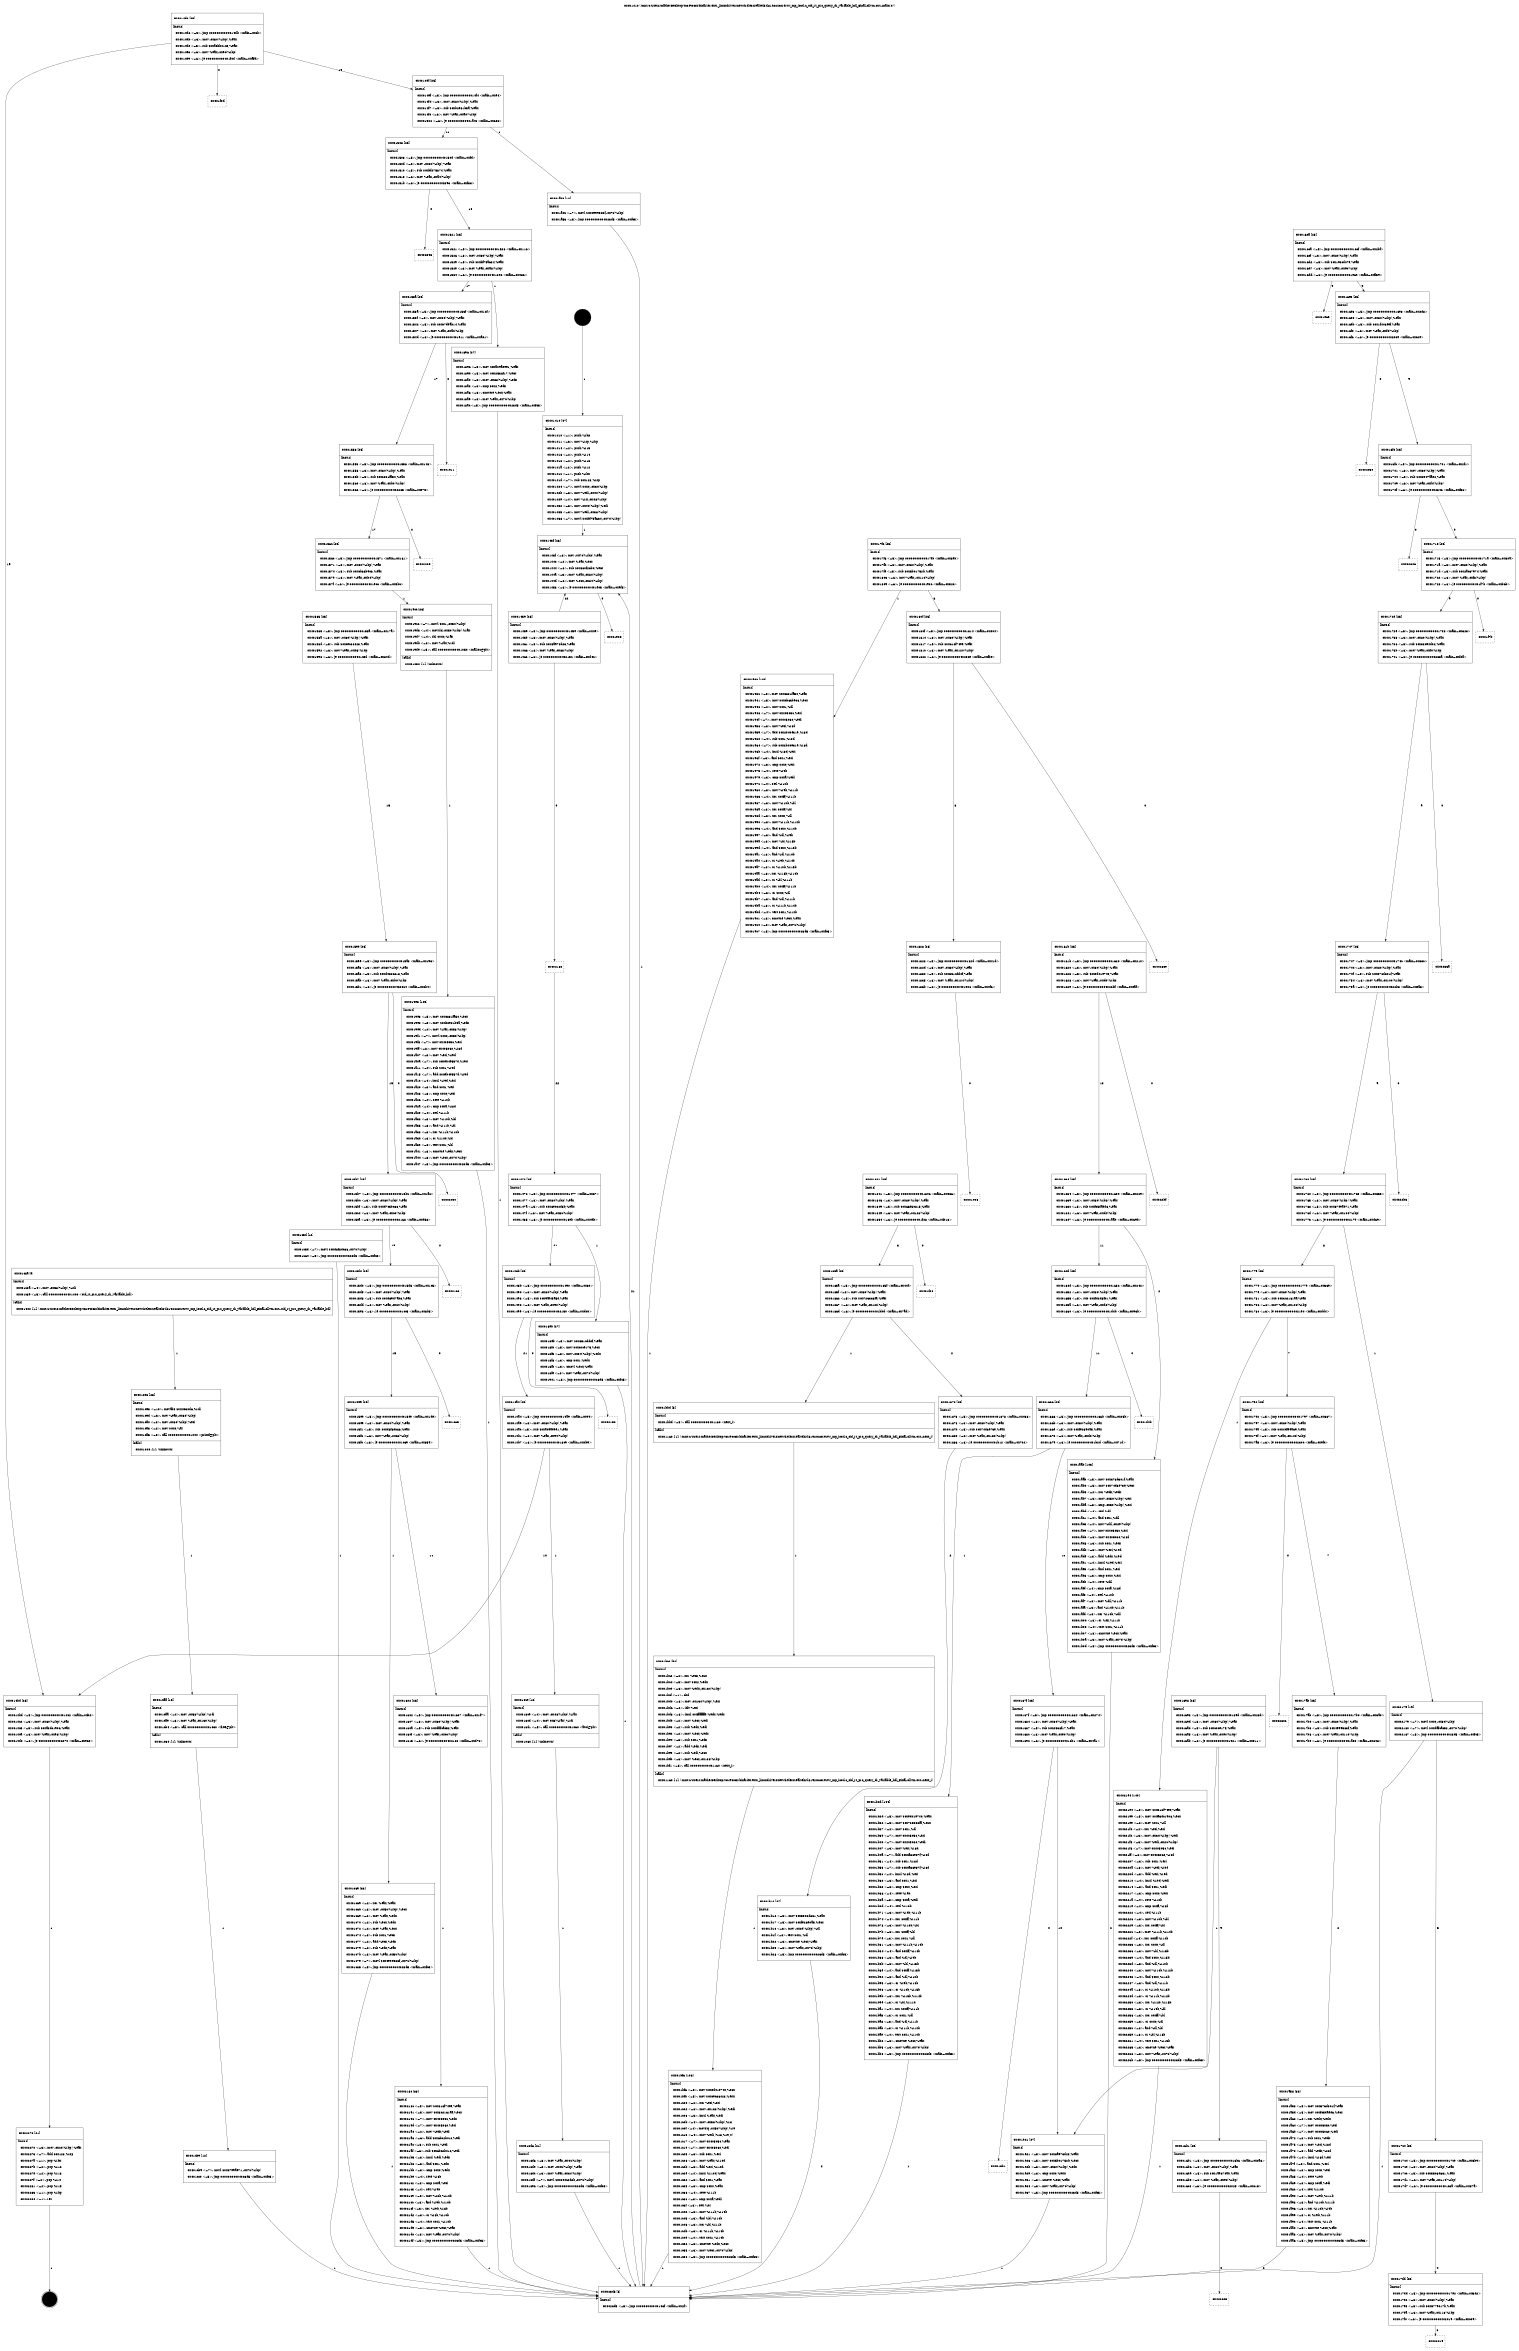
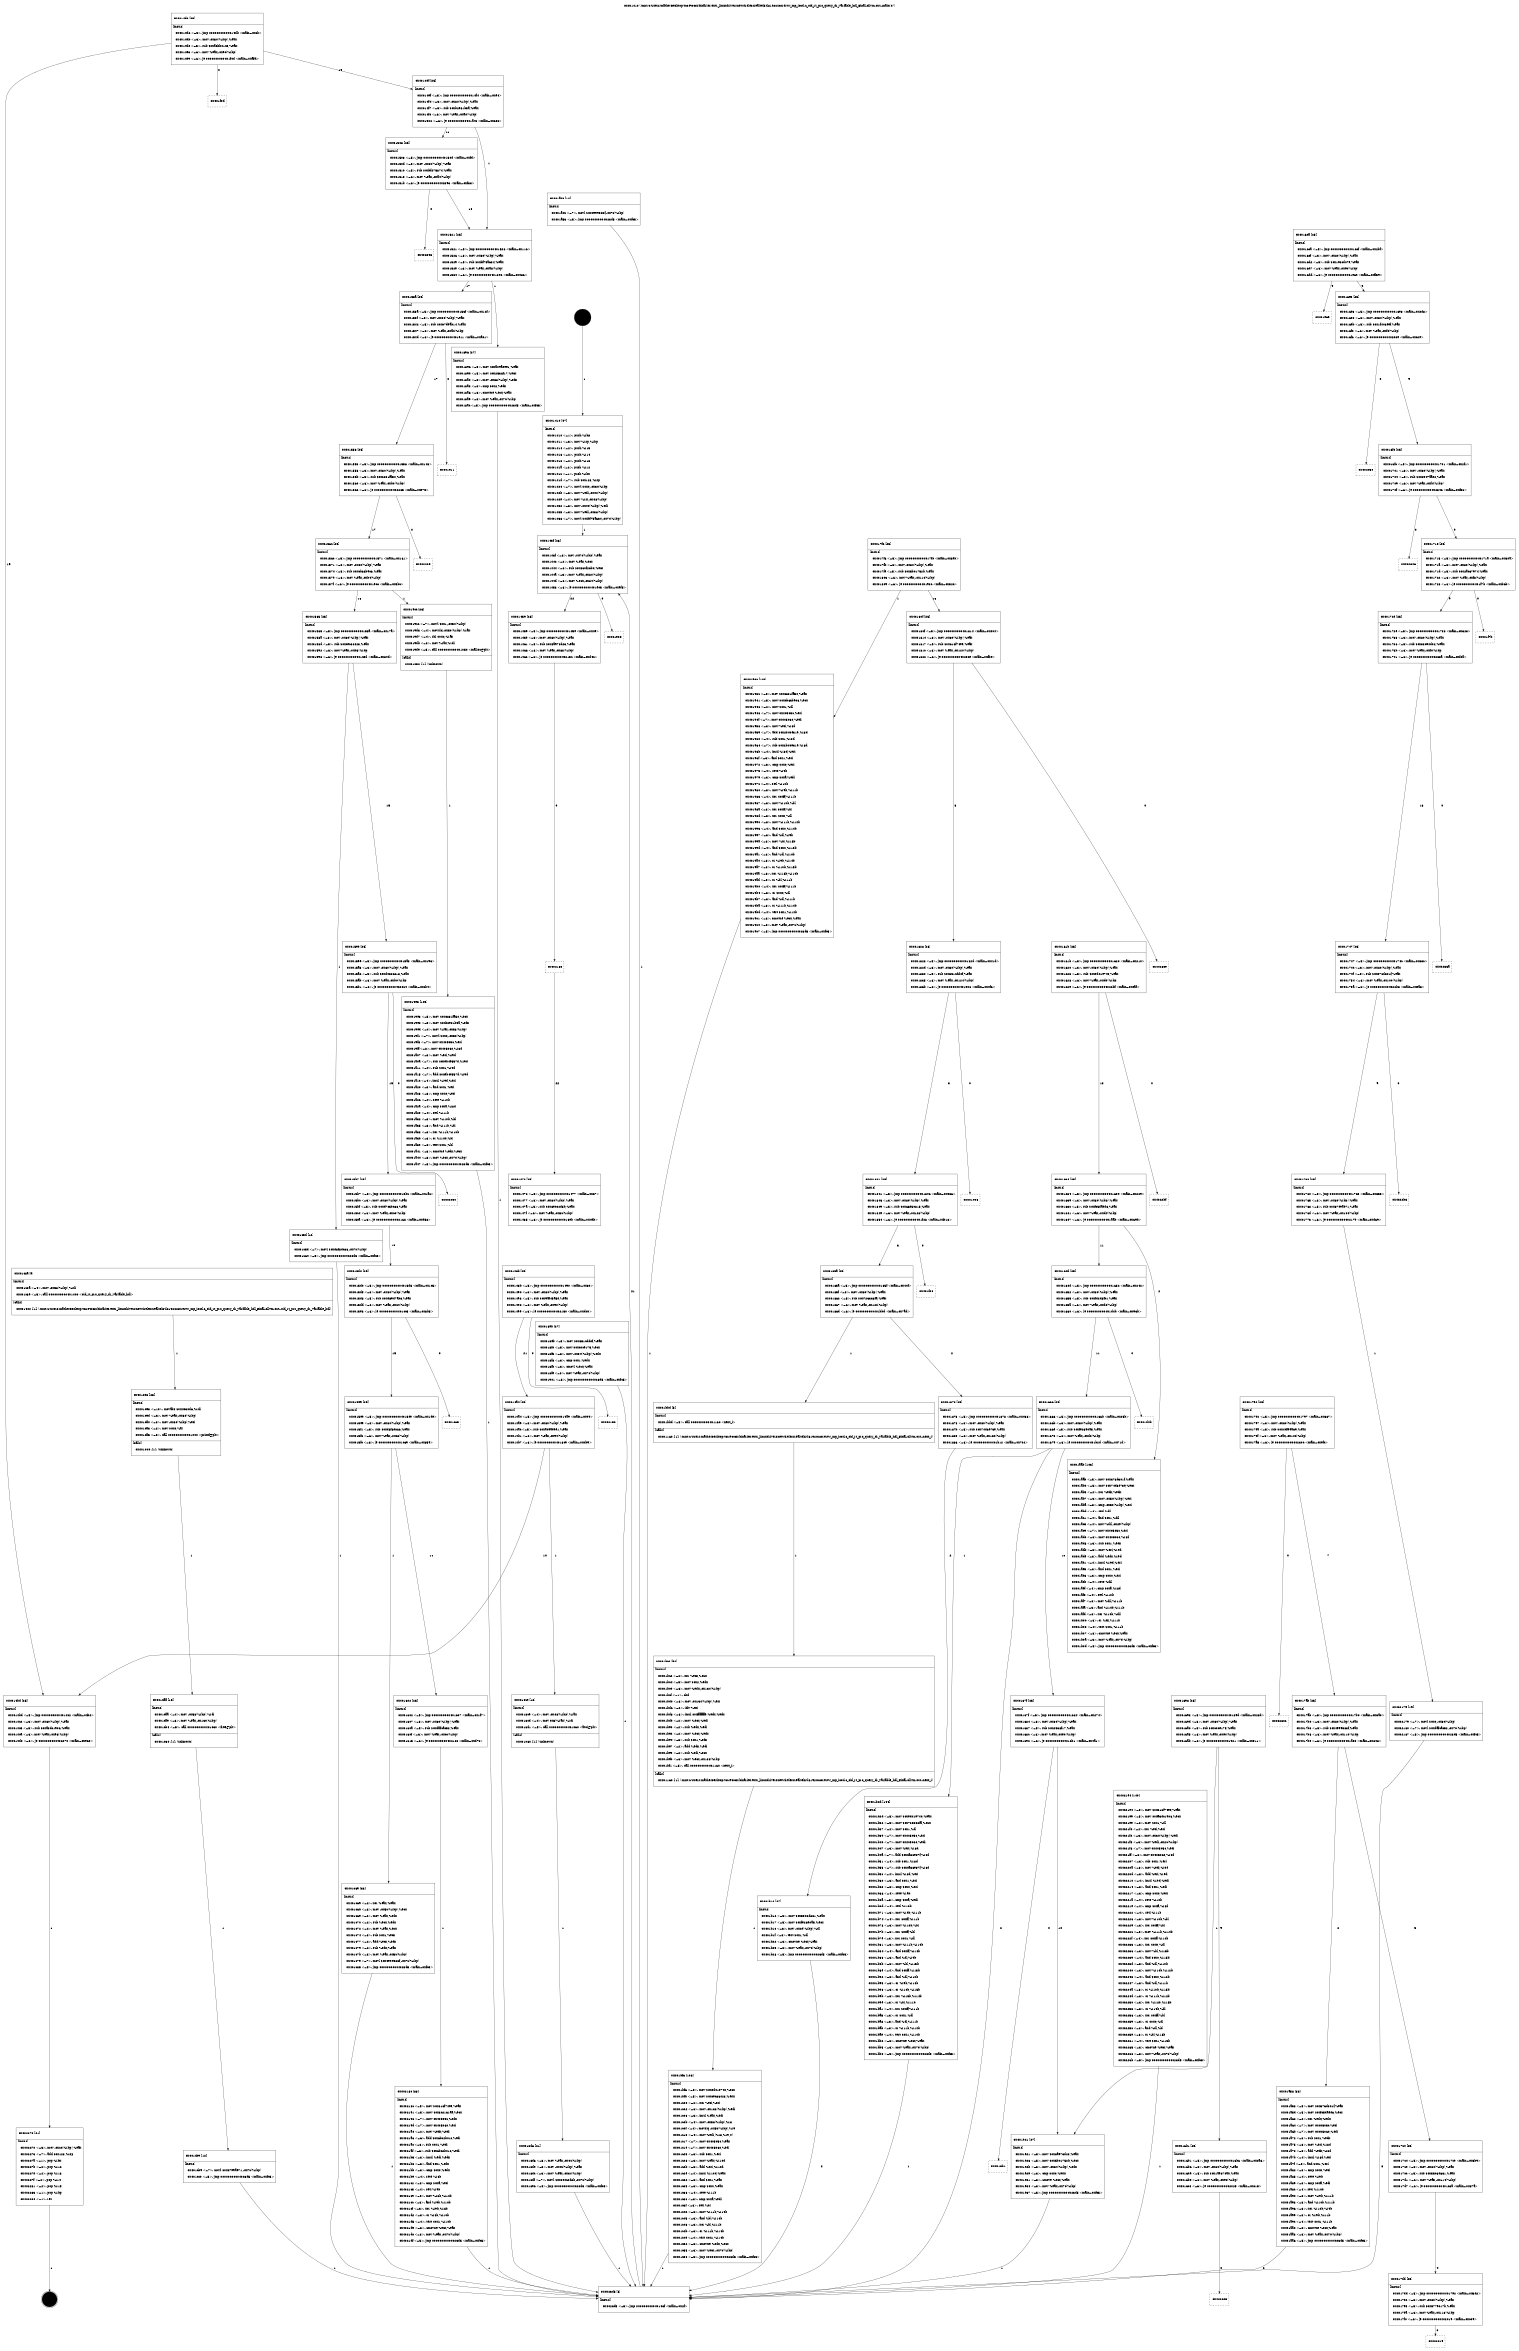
(531, 159) -> (486, 176)
(934, 599) -> (934, 599)
none -> (356, 600)
(562, 603) -> (568, 601)
(1421, 806) -> (1421, 806)
none -> (338, 945)
none -> (932, 1082)
(552, 1245) -> none
(598, 1270) -> none
(452, 1291) -> none
(1287, 1291) -> none
(1436, 1939) -> (1387, 1943)
(1382, 2166) -> (1382, 2166)
(1108, 2167) -> (990, 1971)
